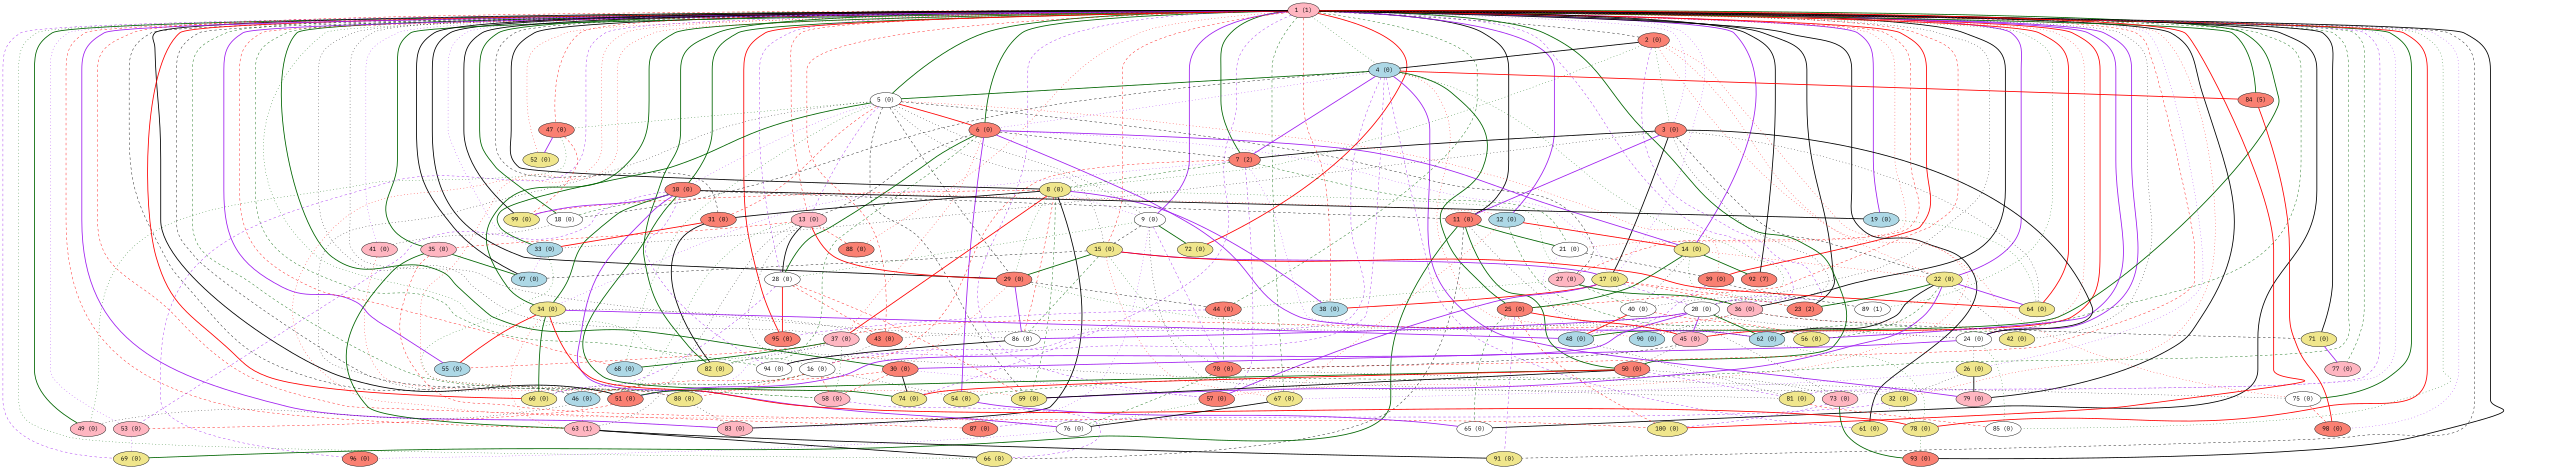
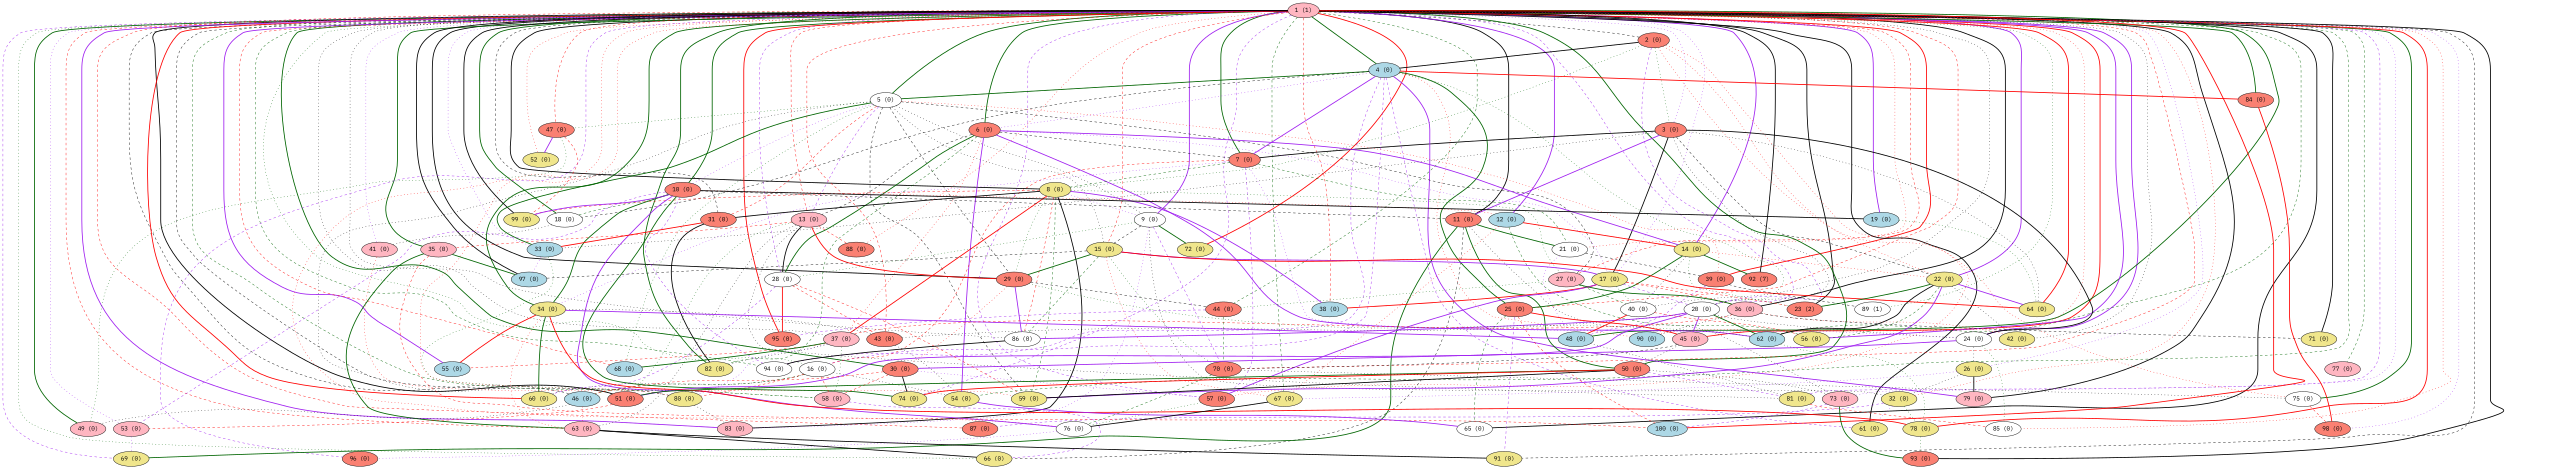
(1344, 40) -> (1344, 40)
(2442, 61) -> (2442, 61)
(2256, 100) -> (2256, 100)
(936, 114) -> none
(1245, 160) -> (1245, 160)
(860, 351) -> (926, 365)
(2331, 354) -> none
(582, 429) -> (582, 429)
(1667, 429) -> (1667, 429)
